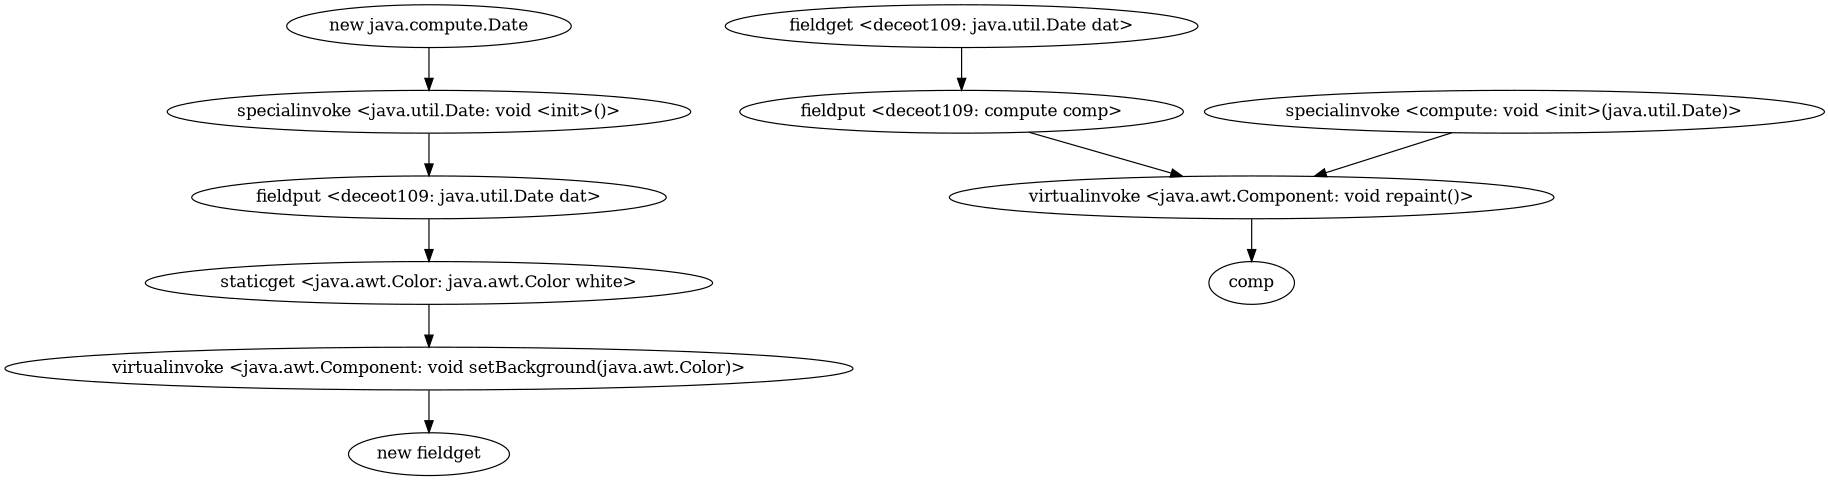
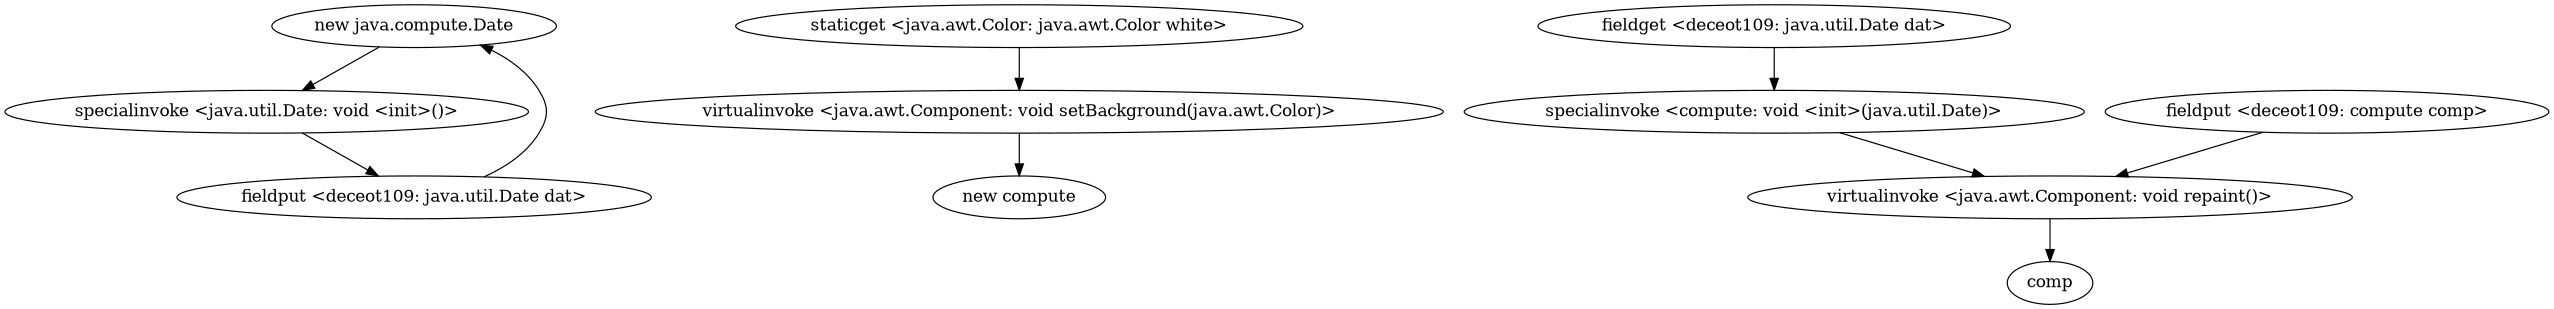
(962, 63) -> (1774, 63)
(429, 234) -> (546, 116)
(429, 454) -> (1019, 197)
